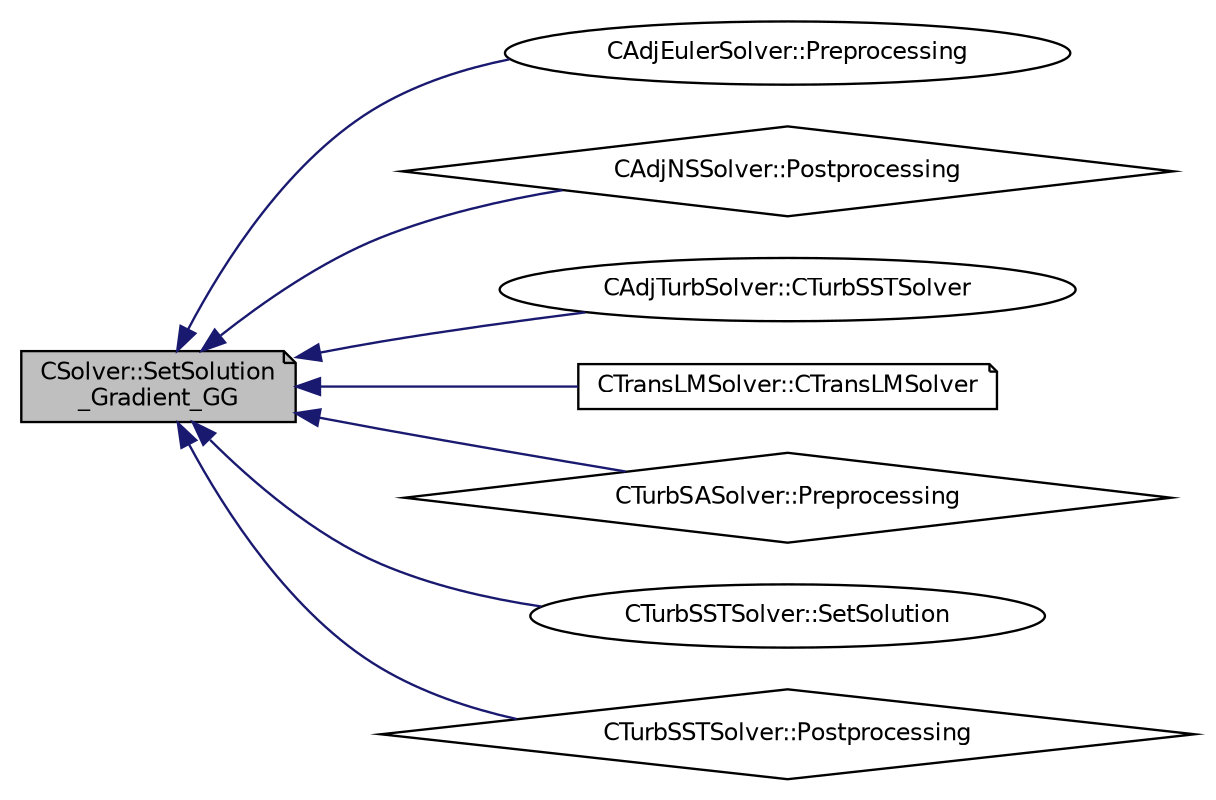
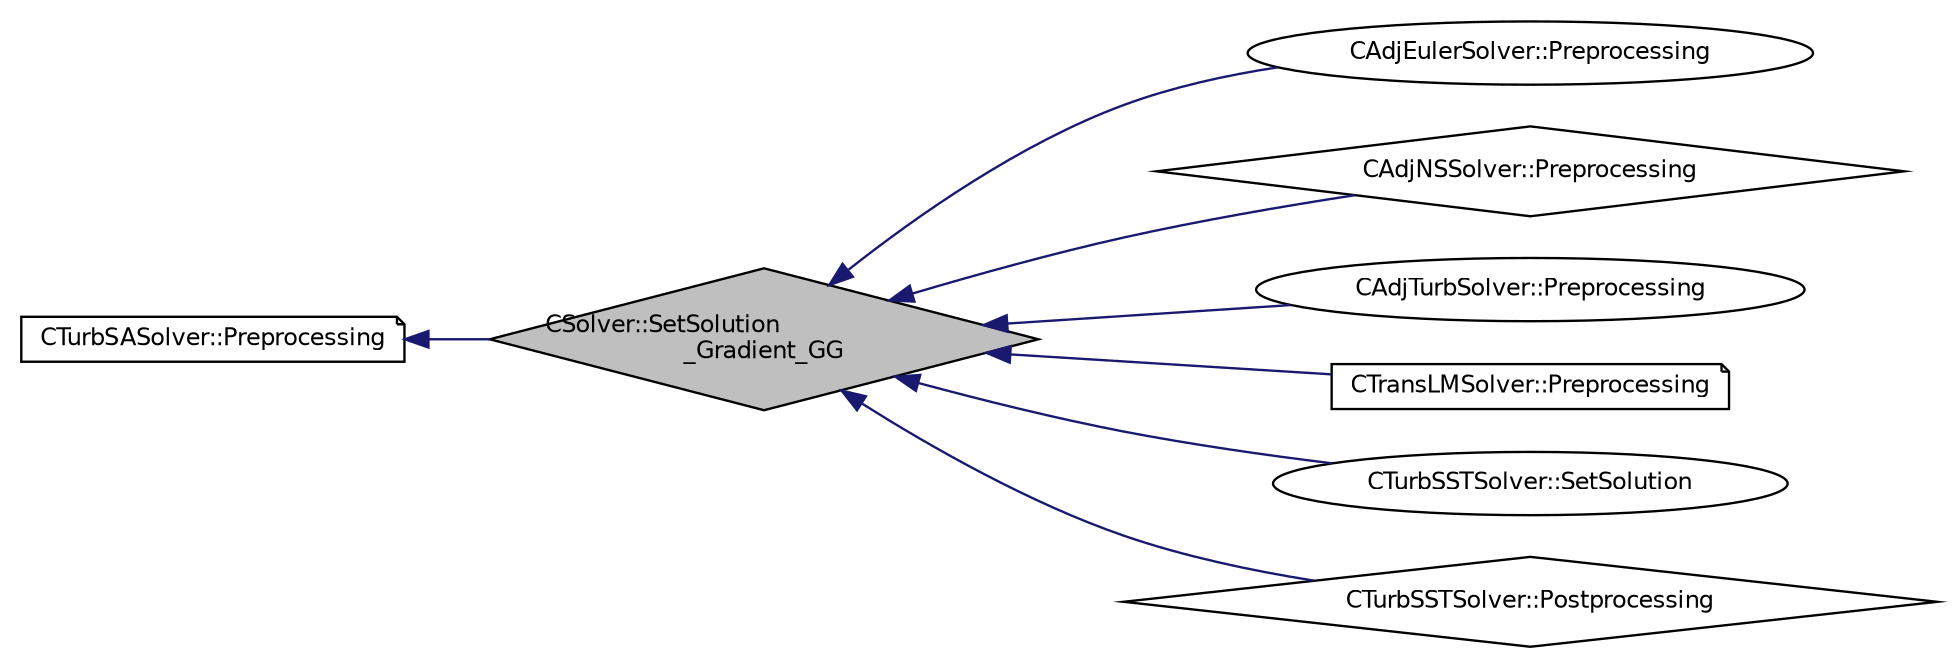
(788, 171) -> (1530, 171)
(788, 290) -> (1530, 290)
(158, 387) -> (764, 339)
(788, 387) -> (1530, 387)
(472, 445) -> (459, 339)
(788, 498) -> (213, 339)
